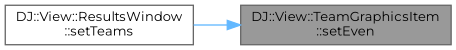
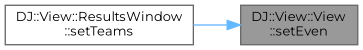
(346, 25) -> (299, 25)
